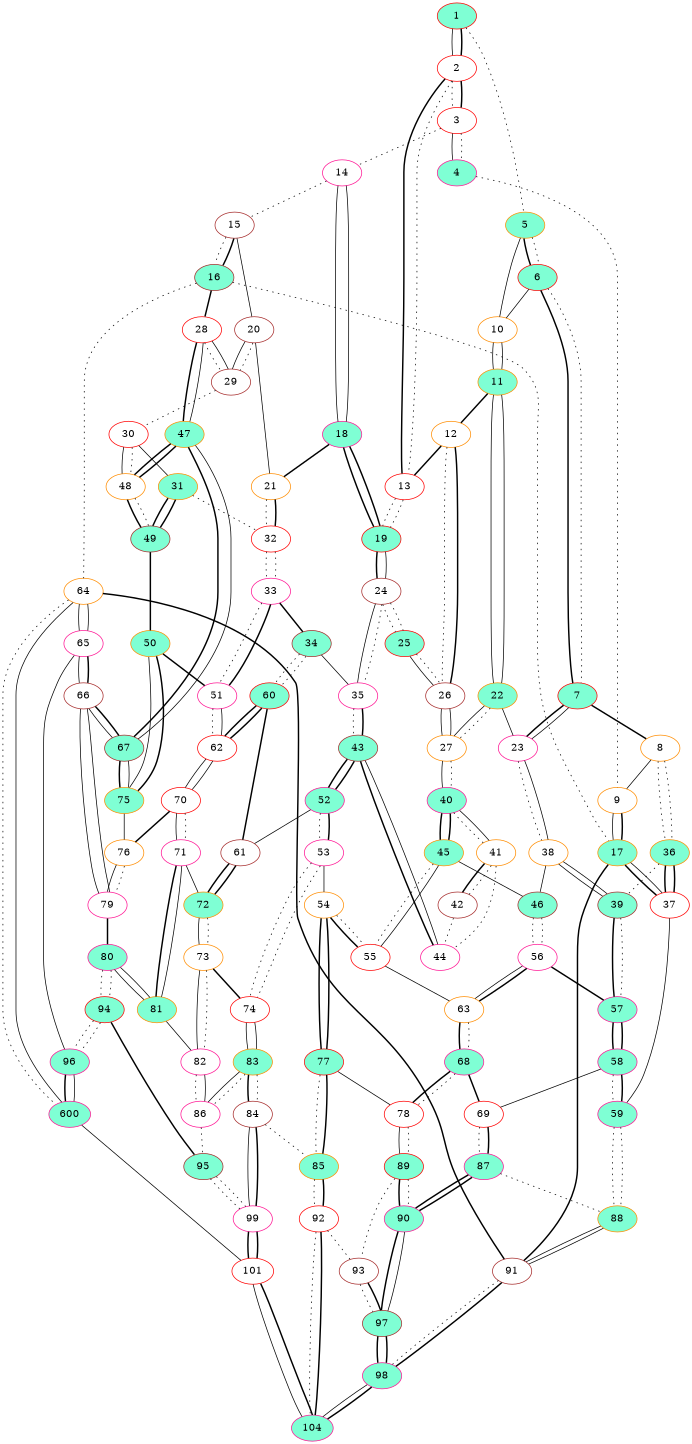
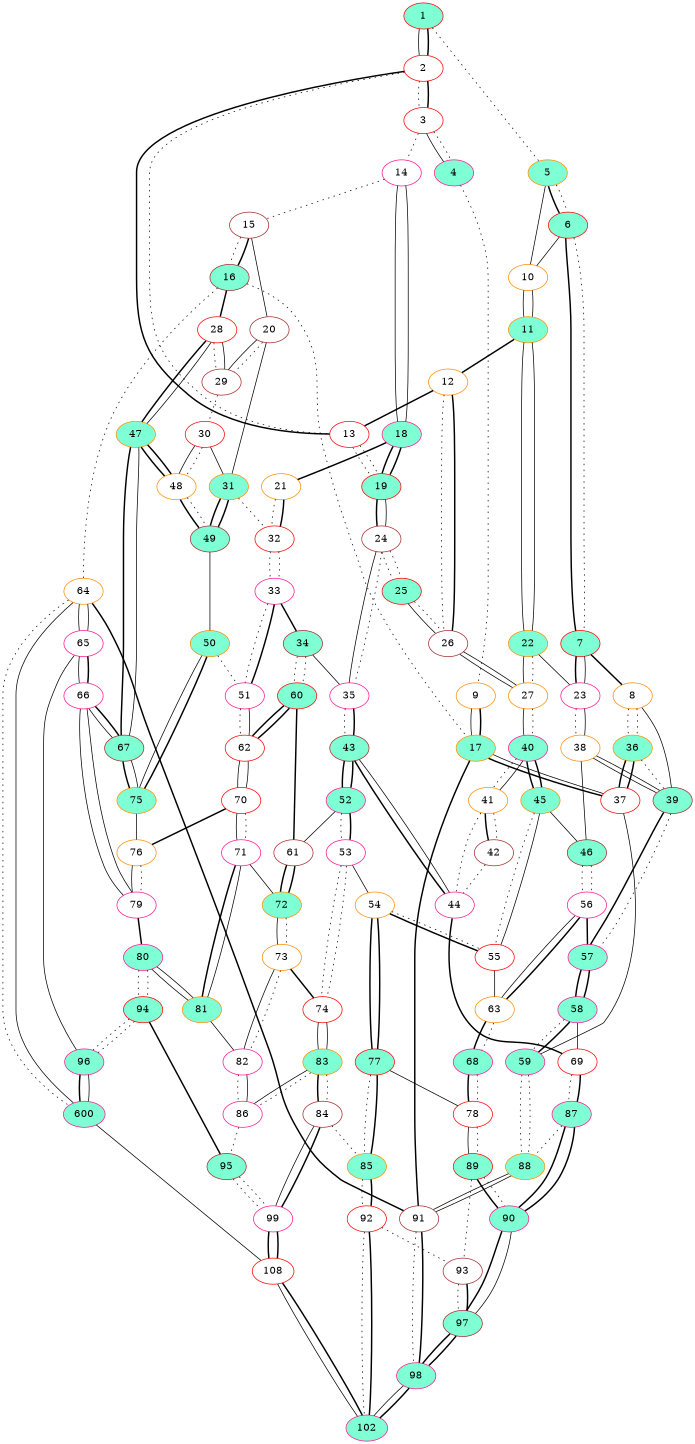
(263, 408) -> (249, 408)
(150, 591) -> (210, 591)
(184, 670) -> (227, 670)
(84, 696) -> (84, 696)
(639, 774) -> (663, 745)
(474, 1088) -> (466, 1020)
(253, 1271) -> (273, 1271)
(312, 1428) -> (367, 1428)
